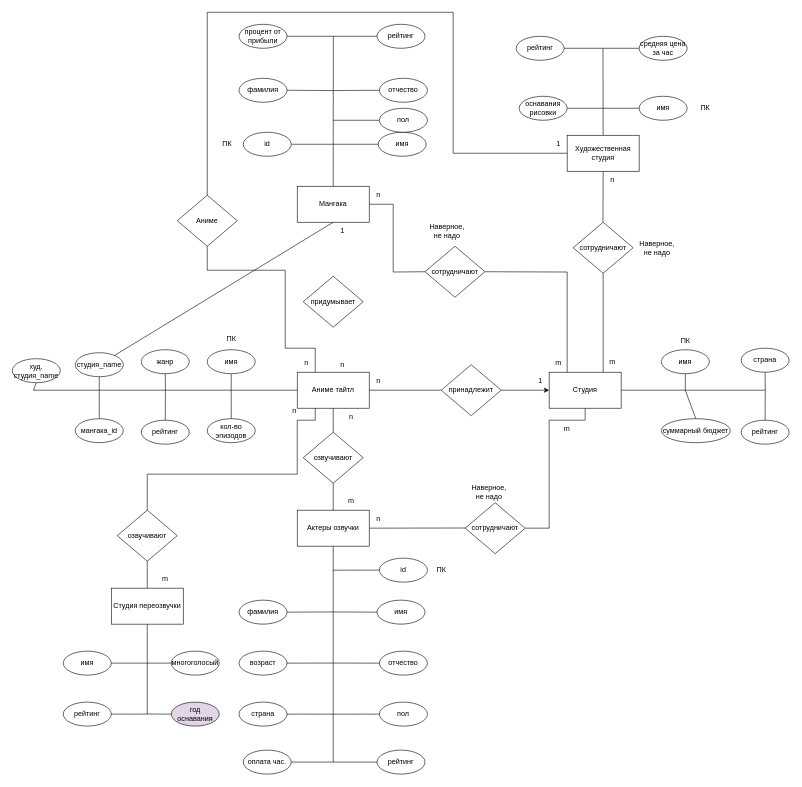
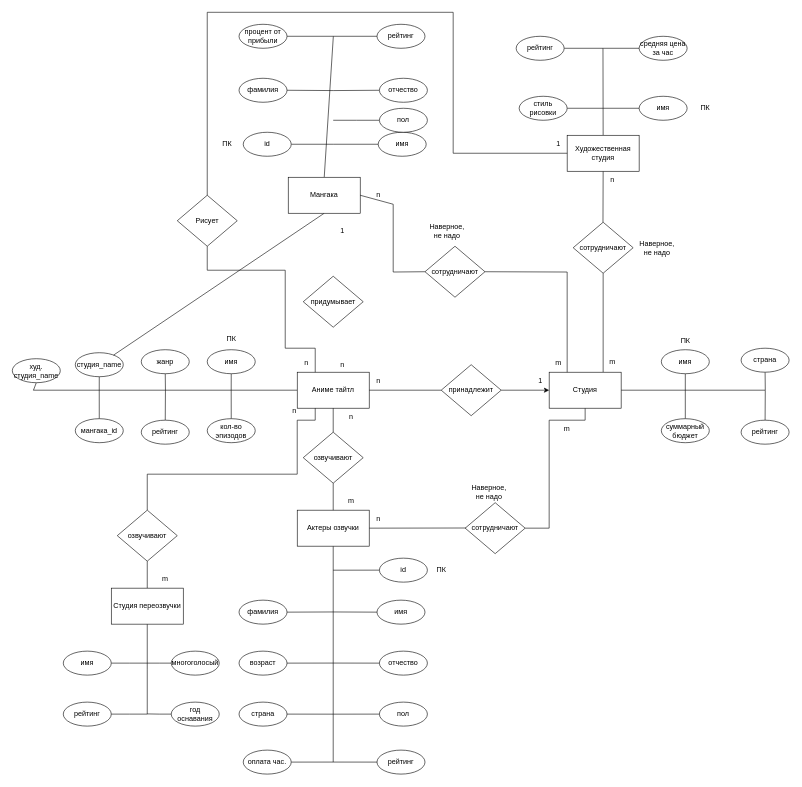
(543, 108) -> (543, 108)
(333, 204) -> (324, 195)
(207, 221) -> (207, 221)
(696, 431) -> (686, 431)
(195, 714) -> (195, 714)
